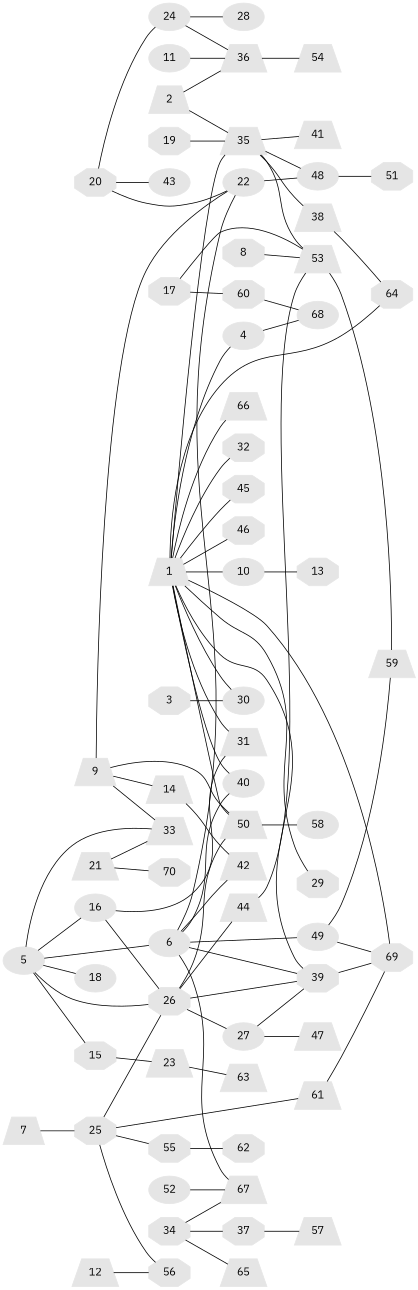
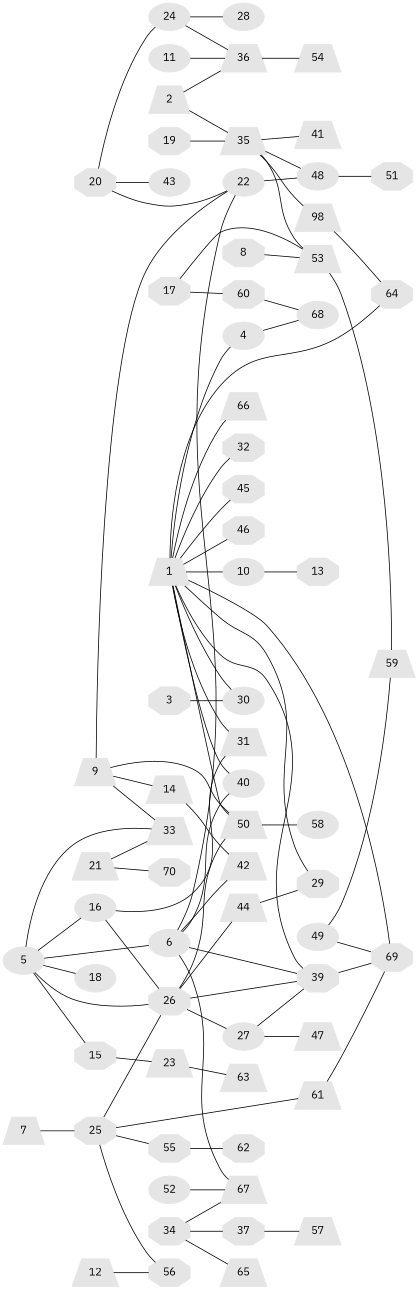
(318, 218) -> (318, 218)
(190, 355) -> none
(286, 586) -> (283, 895)
(244, 940) -> none
